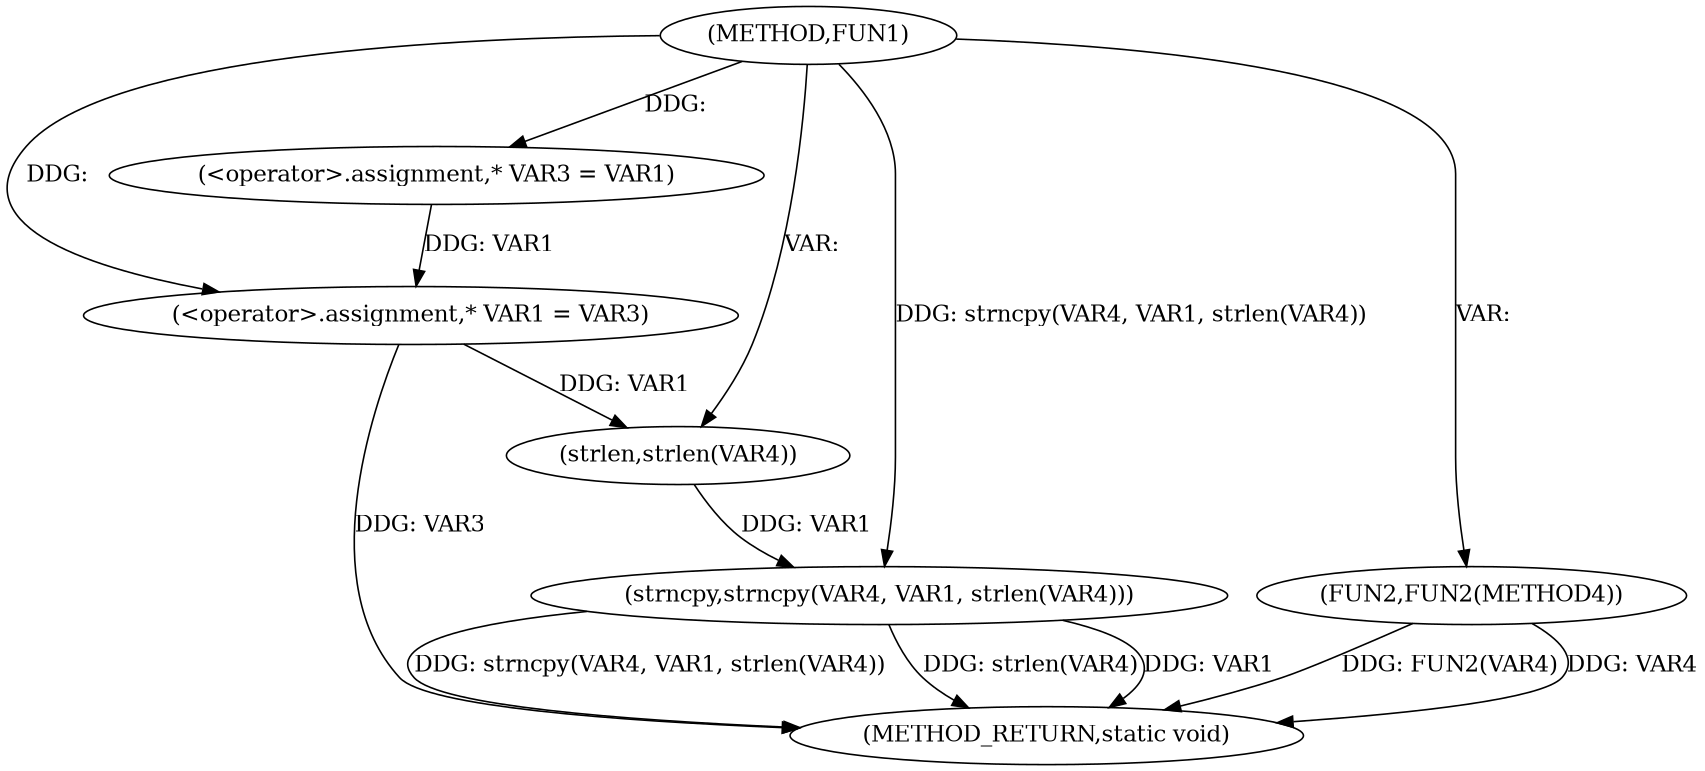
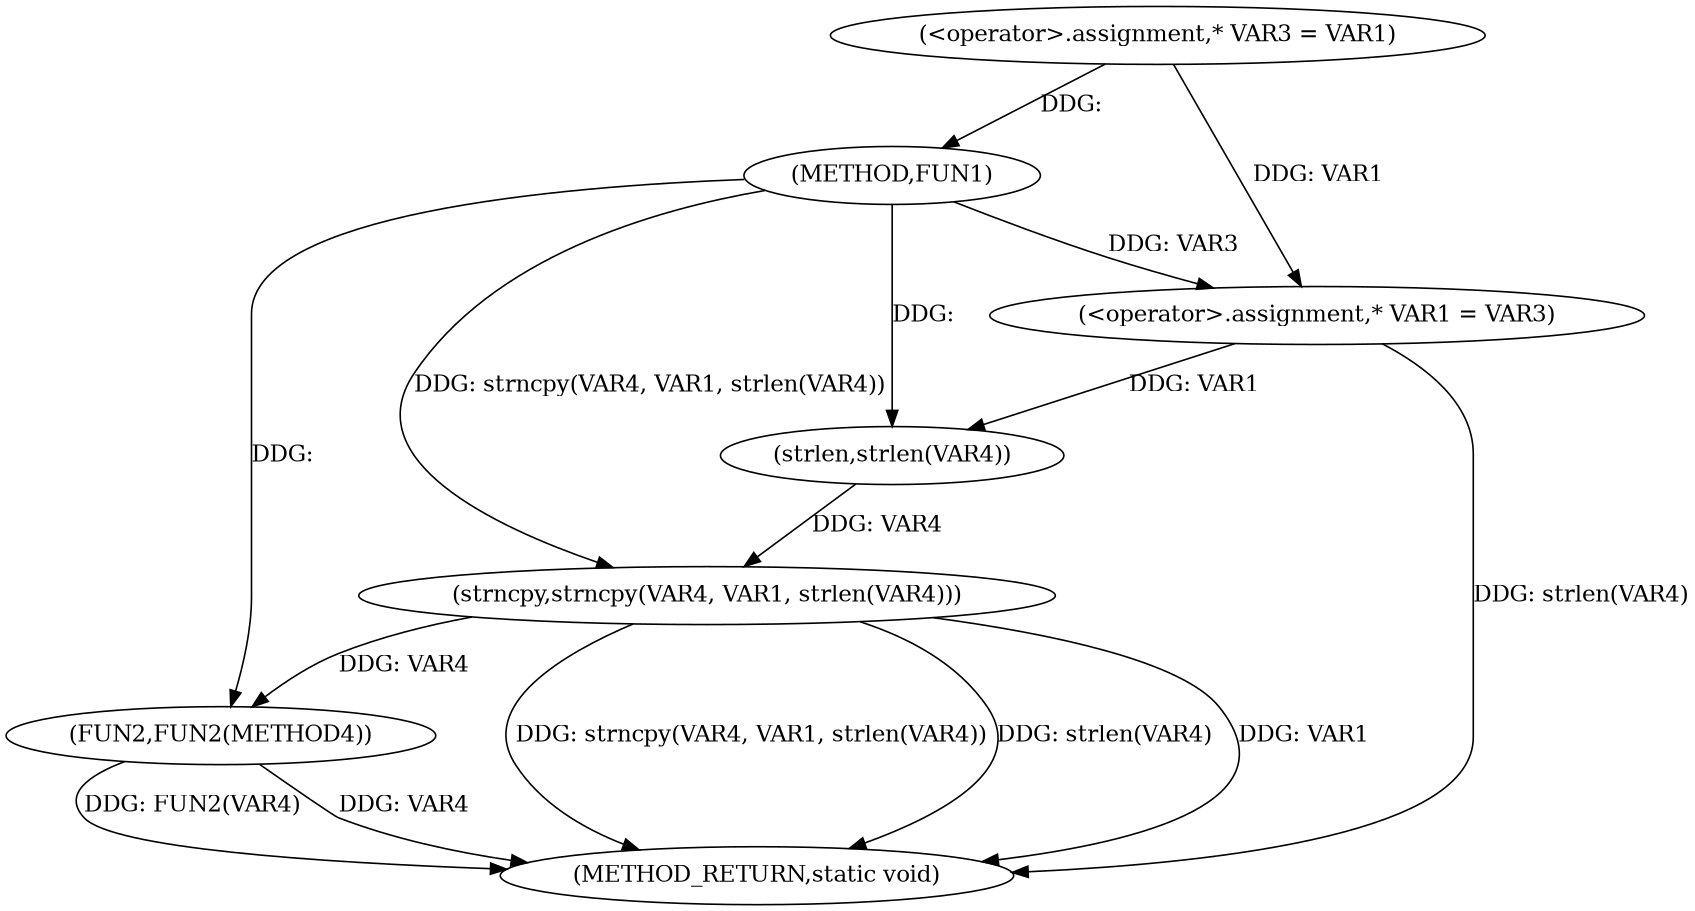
(633, 101) -> (1031, 102)
(61, 175) -> (1174, 245)
(816, 245) -> (927, 316)
(1487, 316) -> (286, 456)
(421, 526) -> (1581, 596)
(807, 526) -> (878, 526)
none -> (363, 644)
